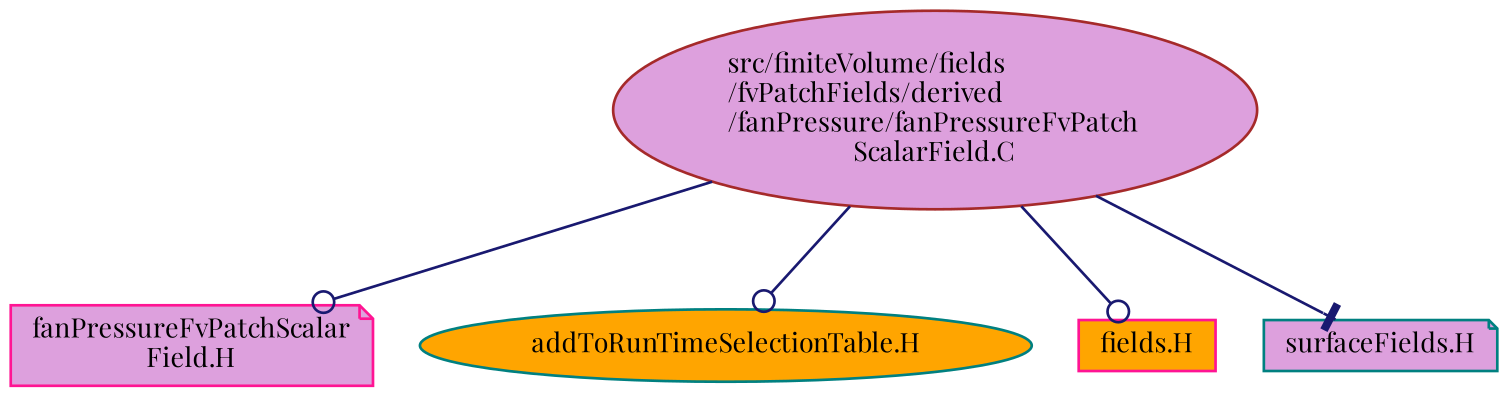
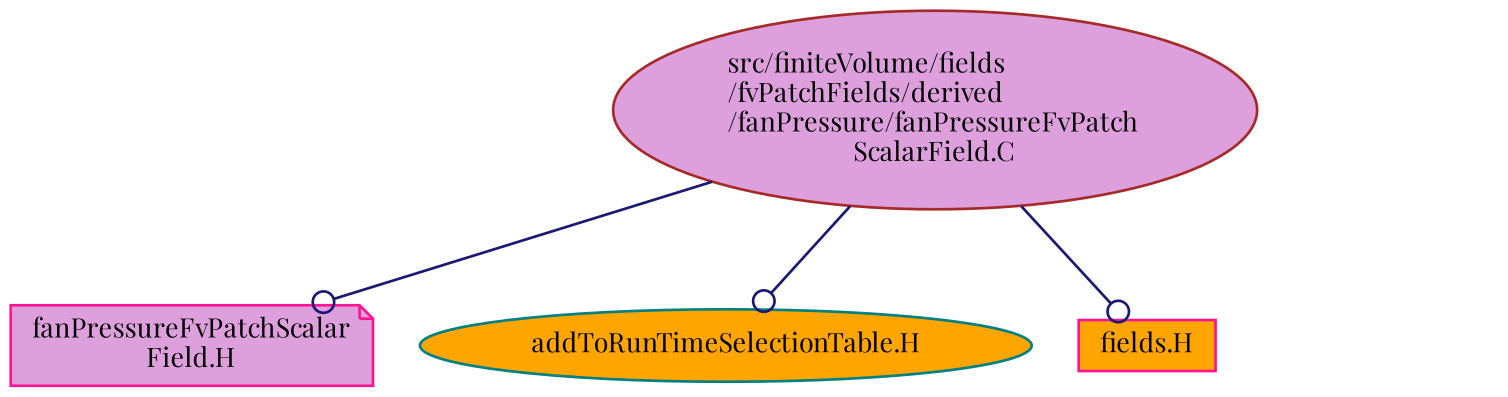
(1381, 346) -> none
